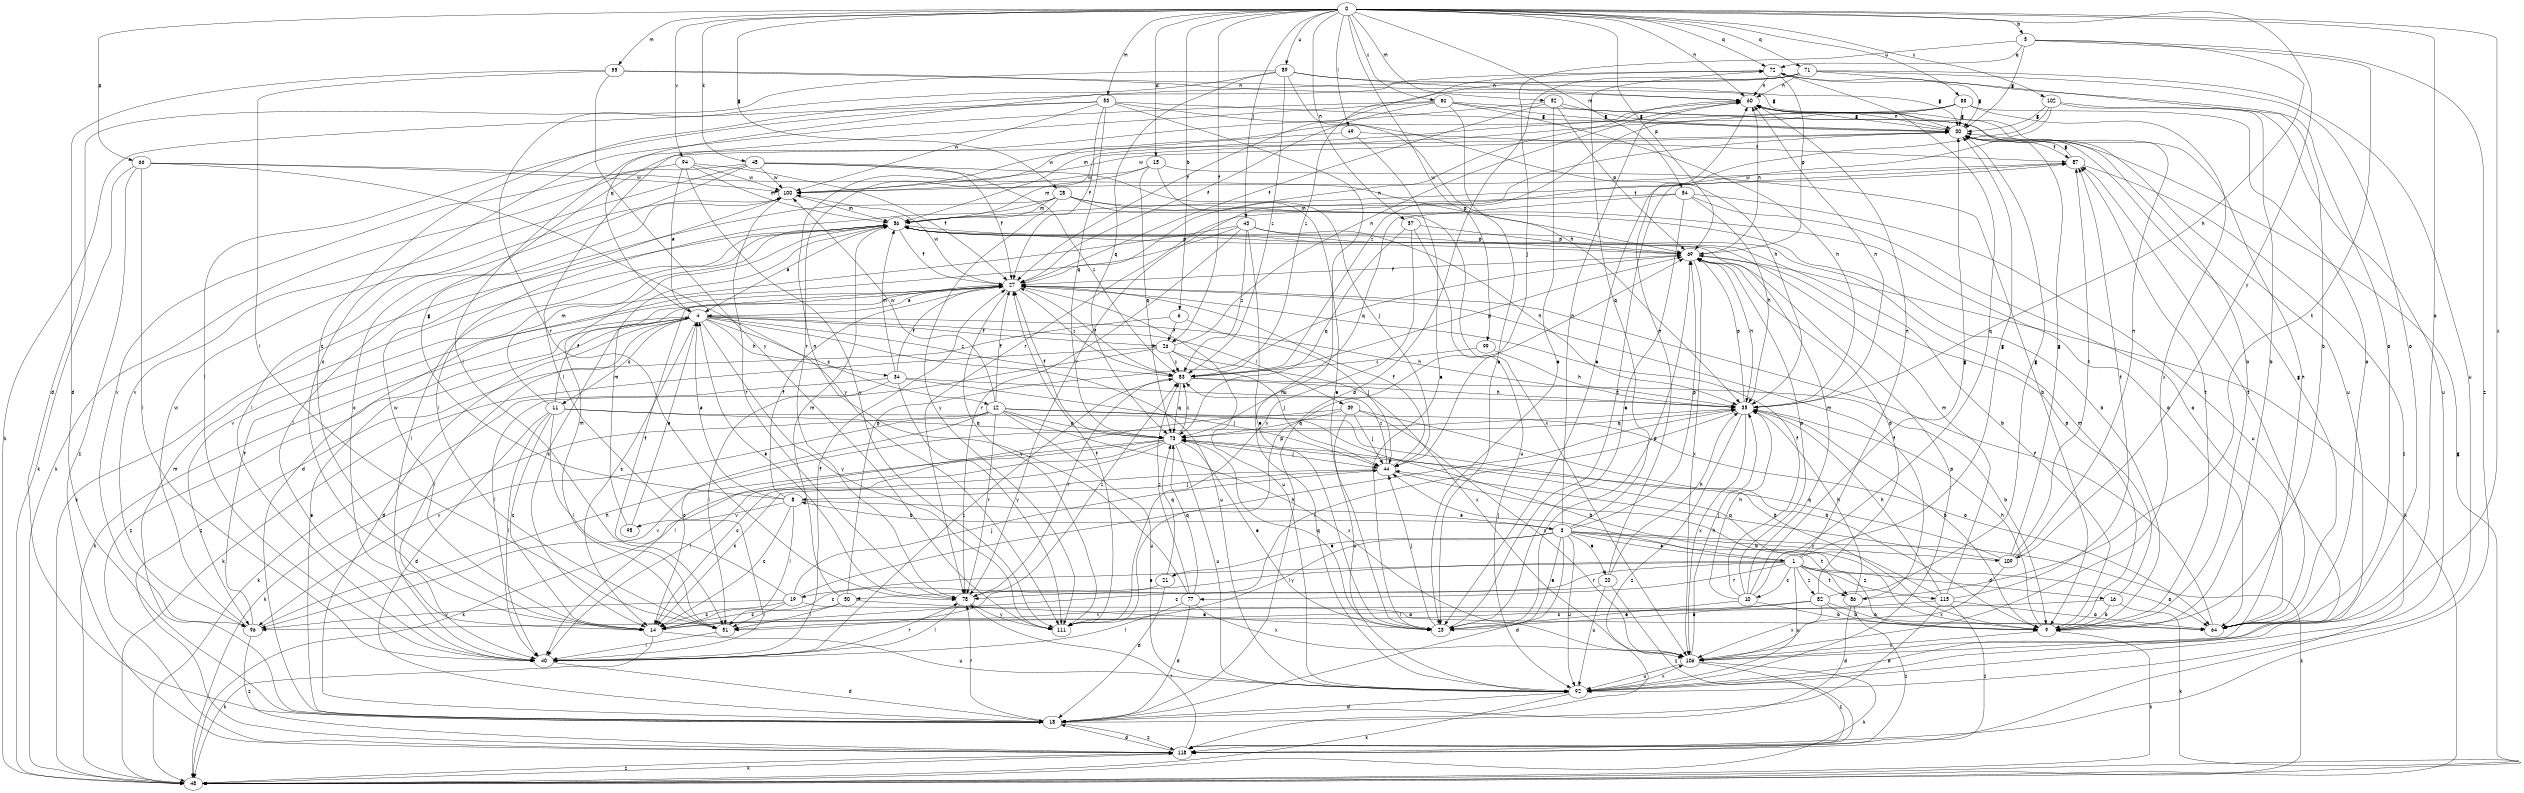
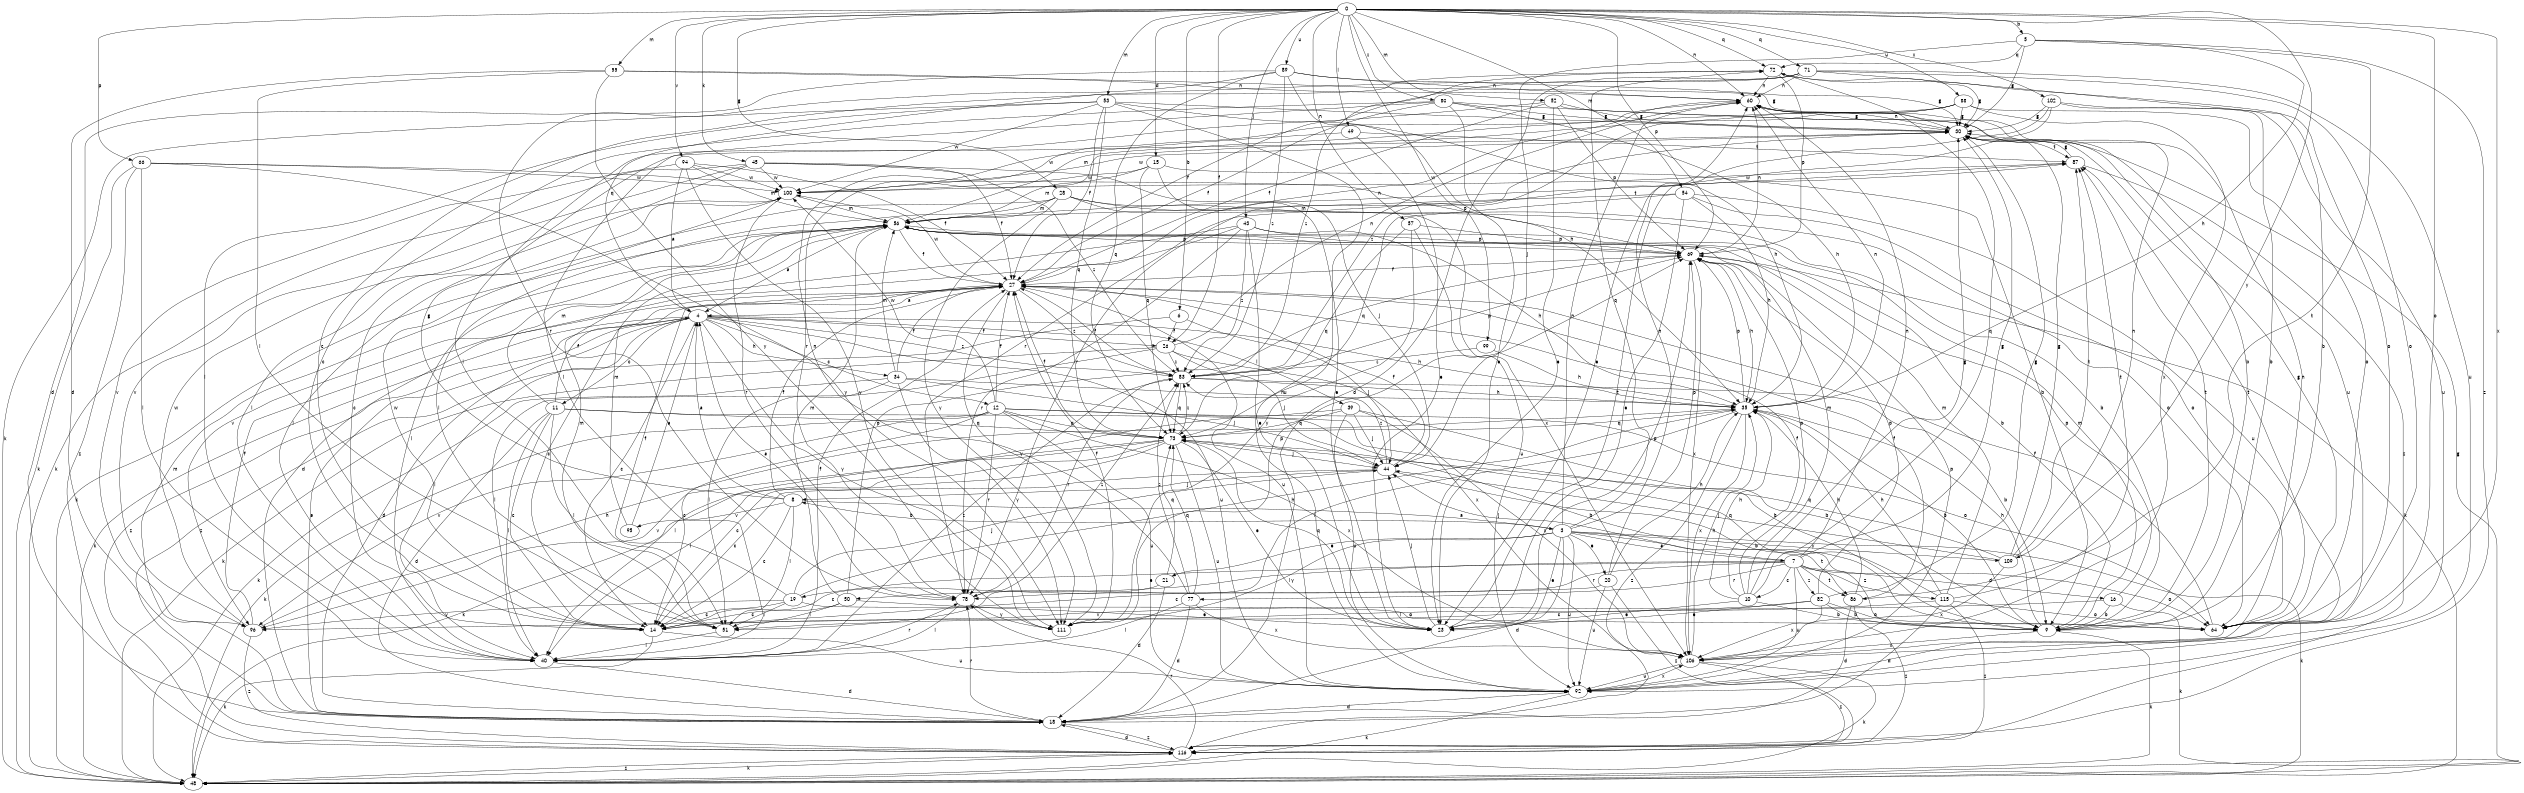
(1794, 562) -> (1794, 562)
(1182, 753) -> (1182, 753)
